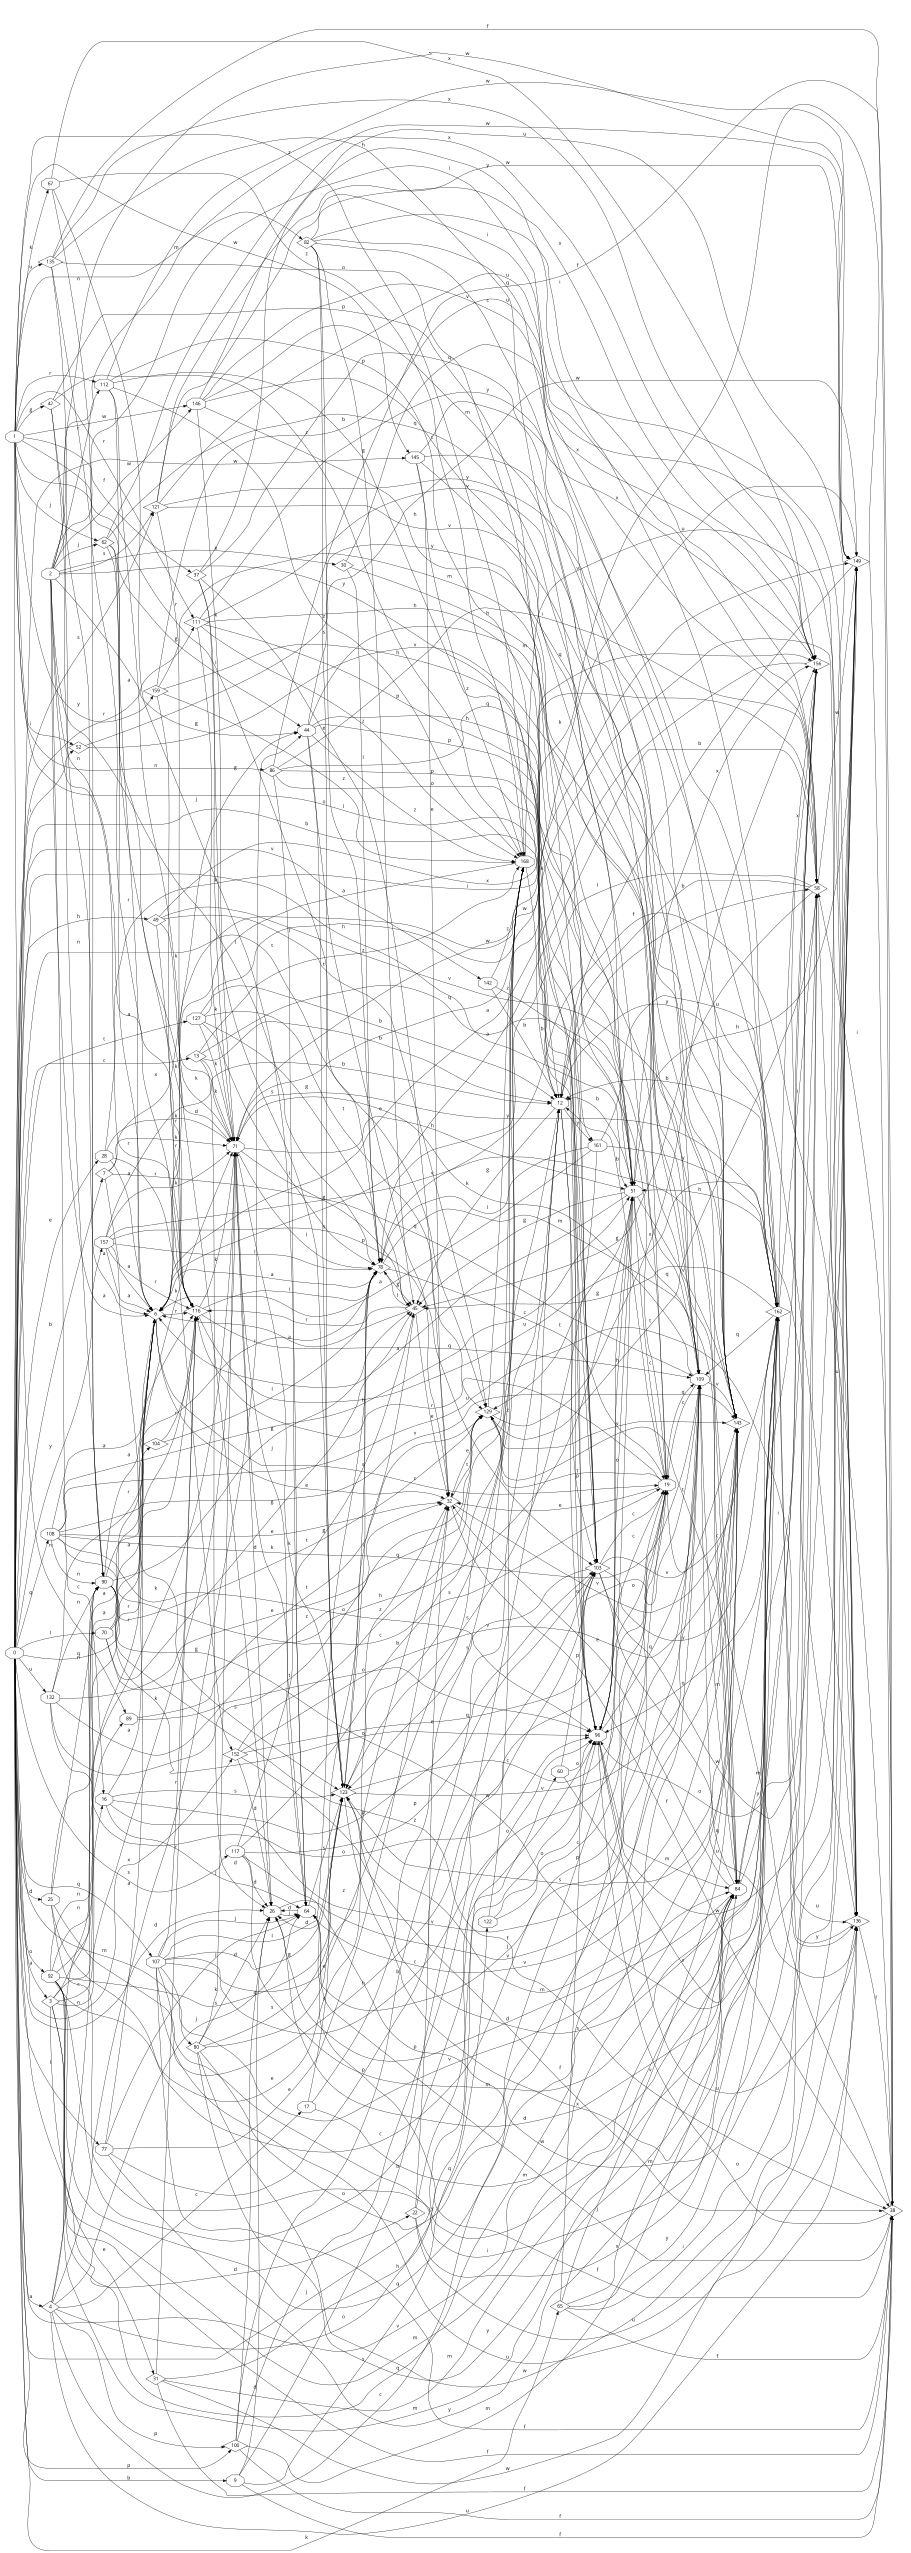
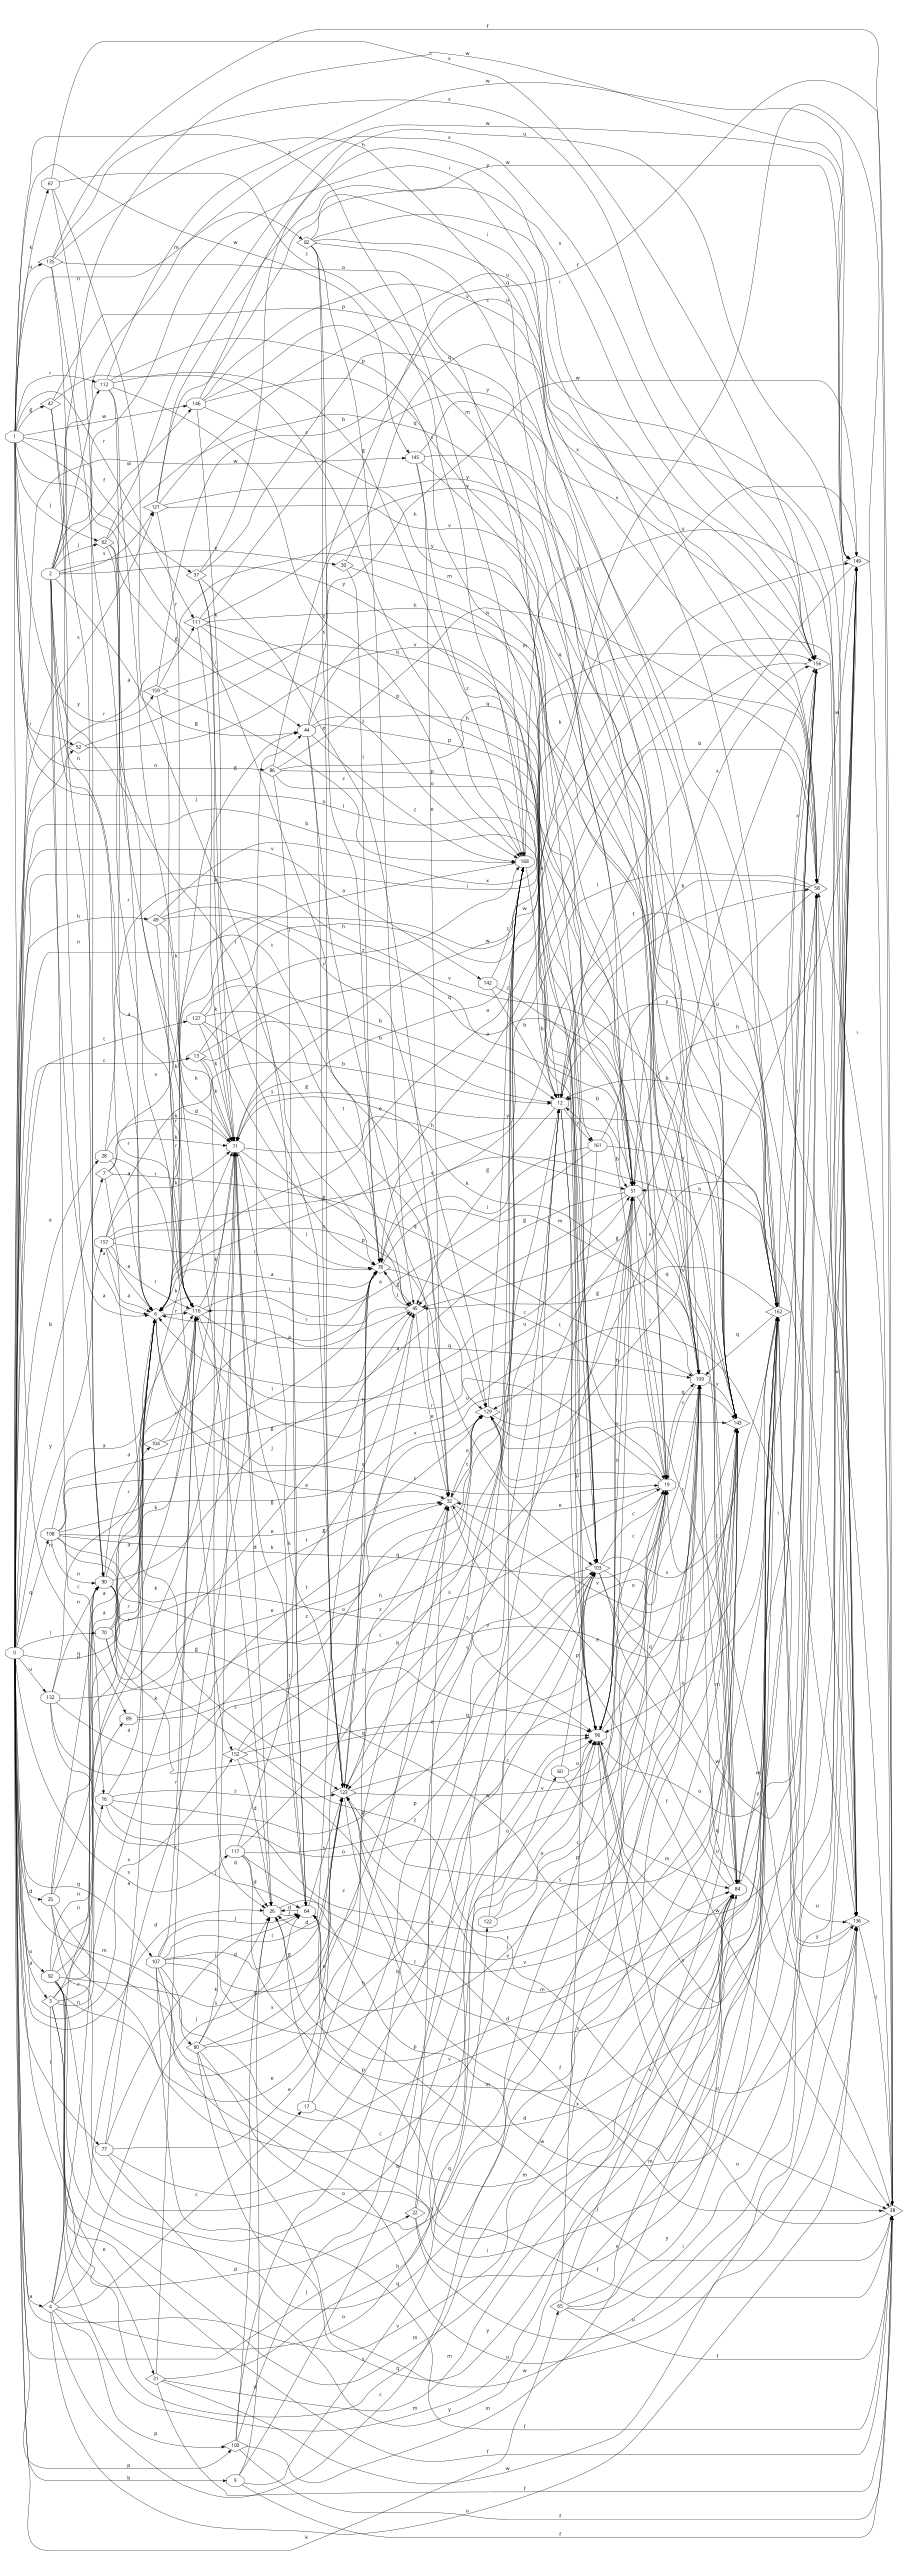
none -> (152, 1555)
